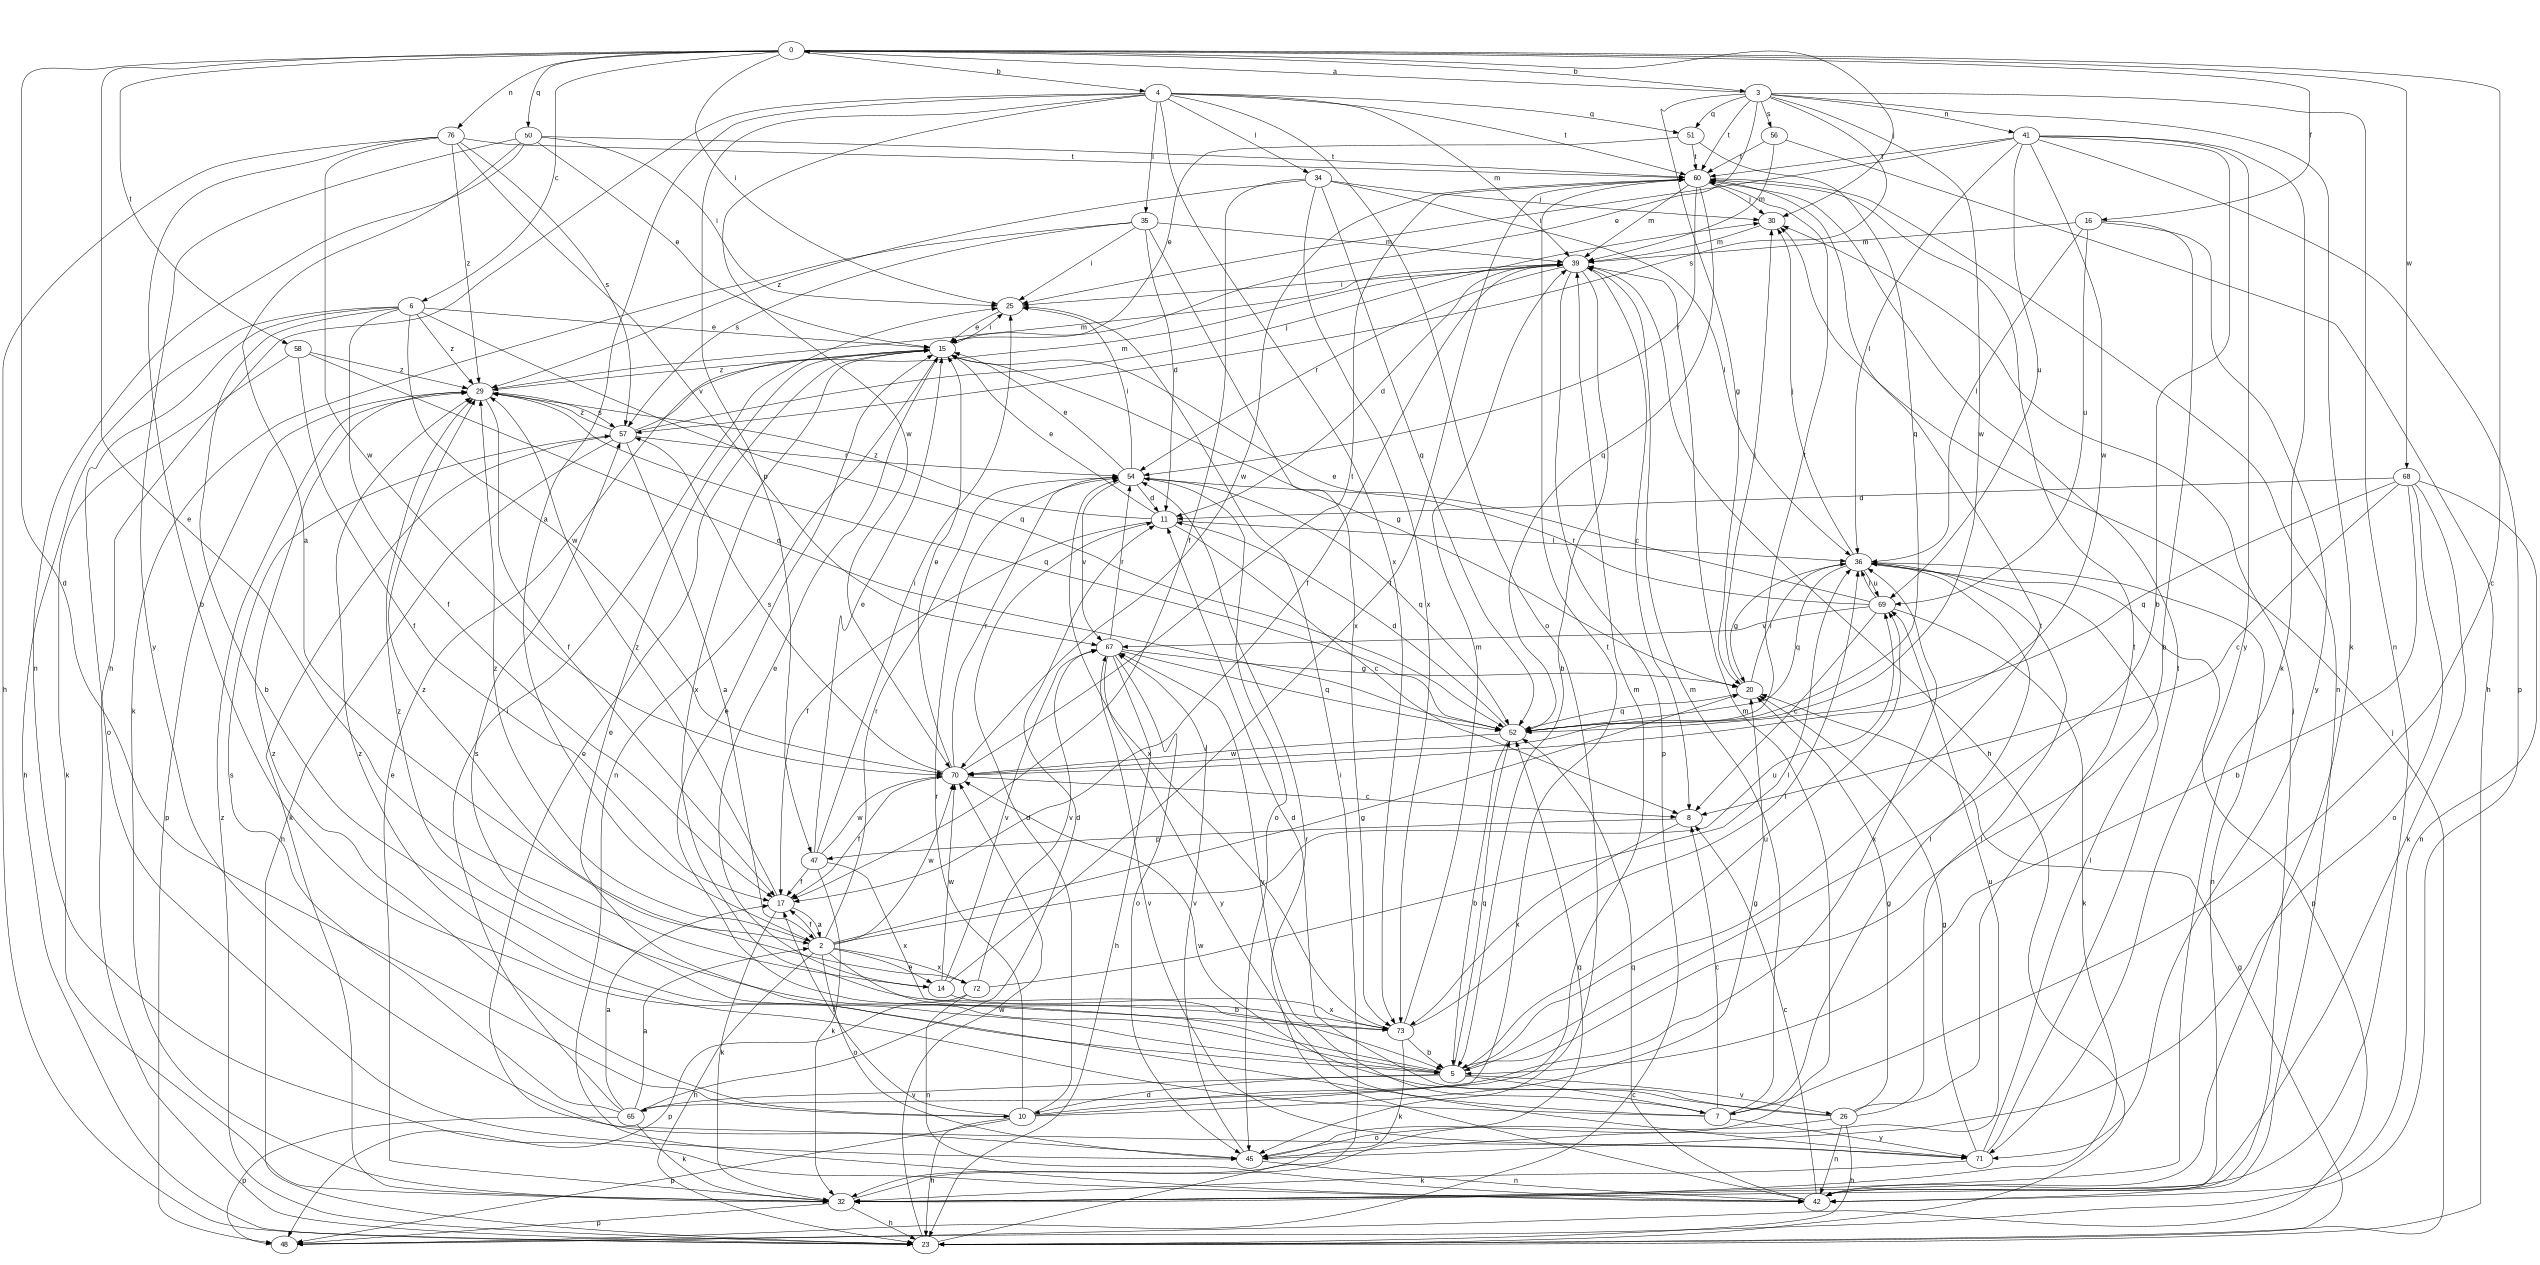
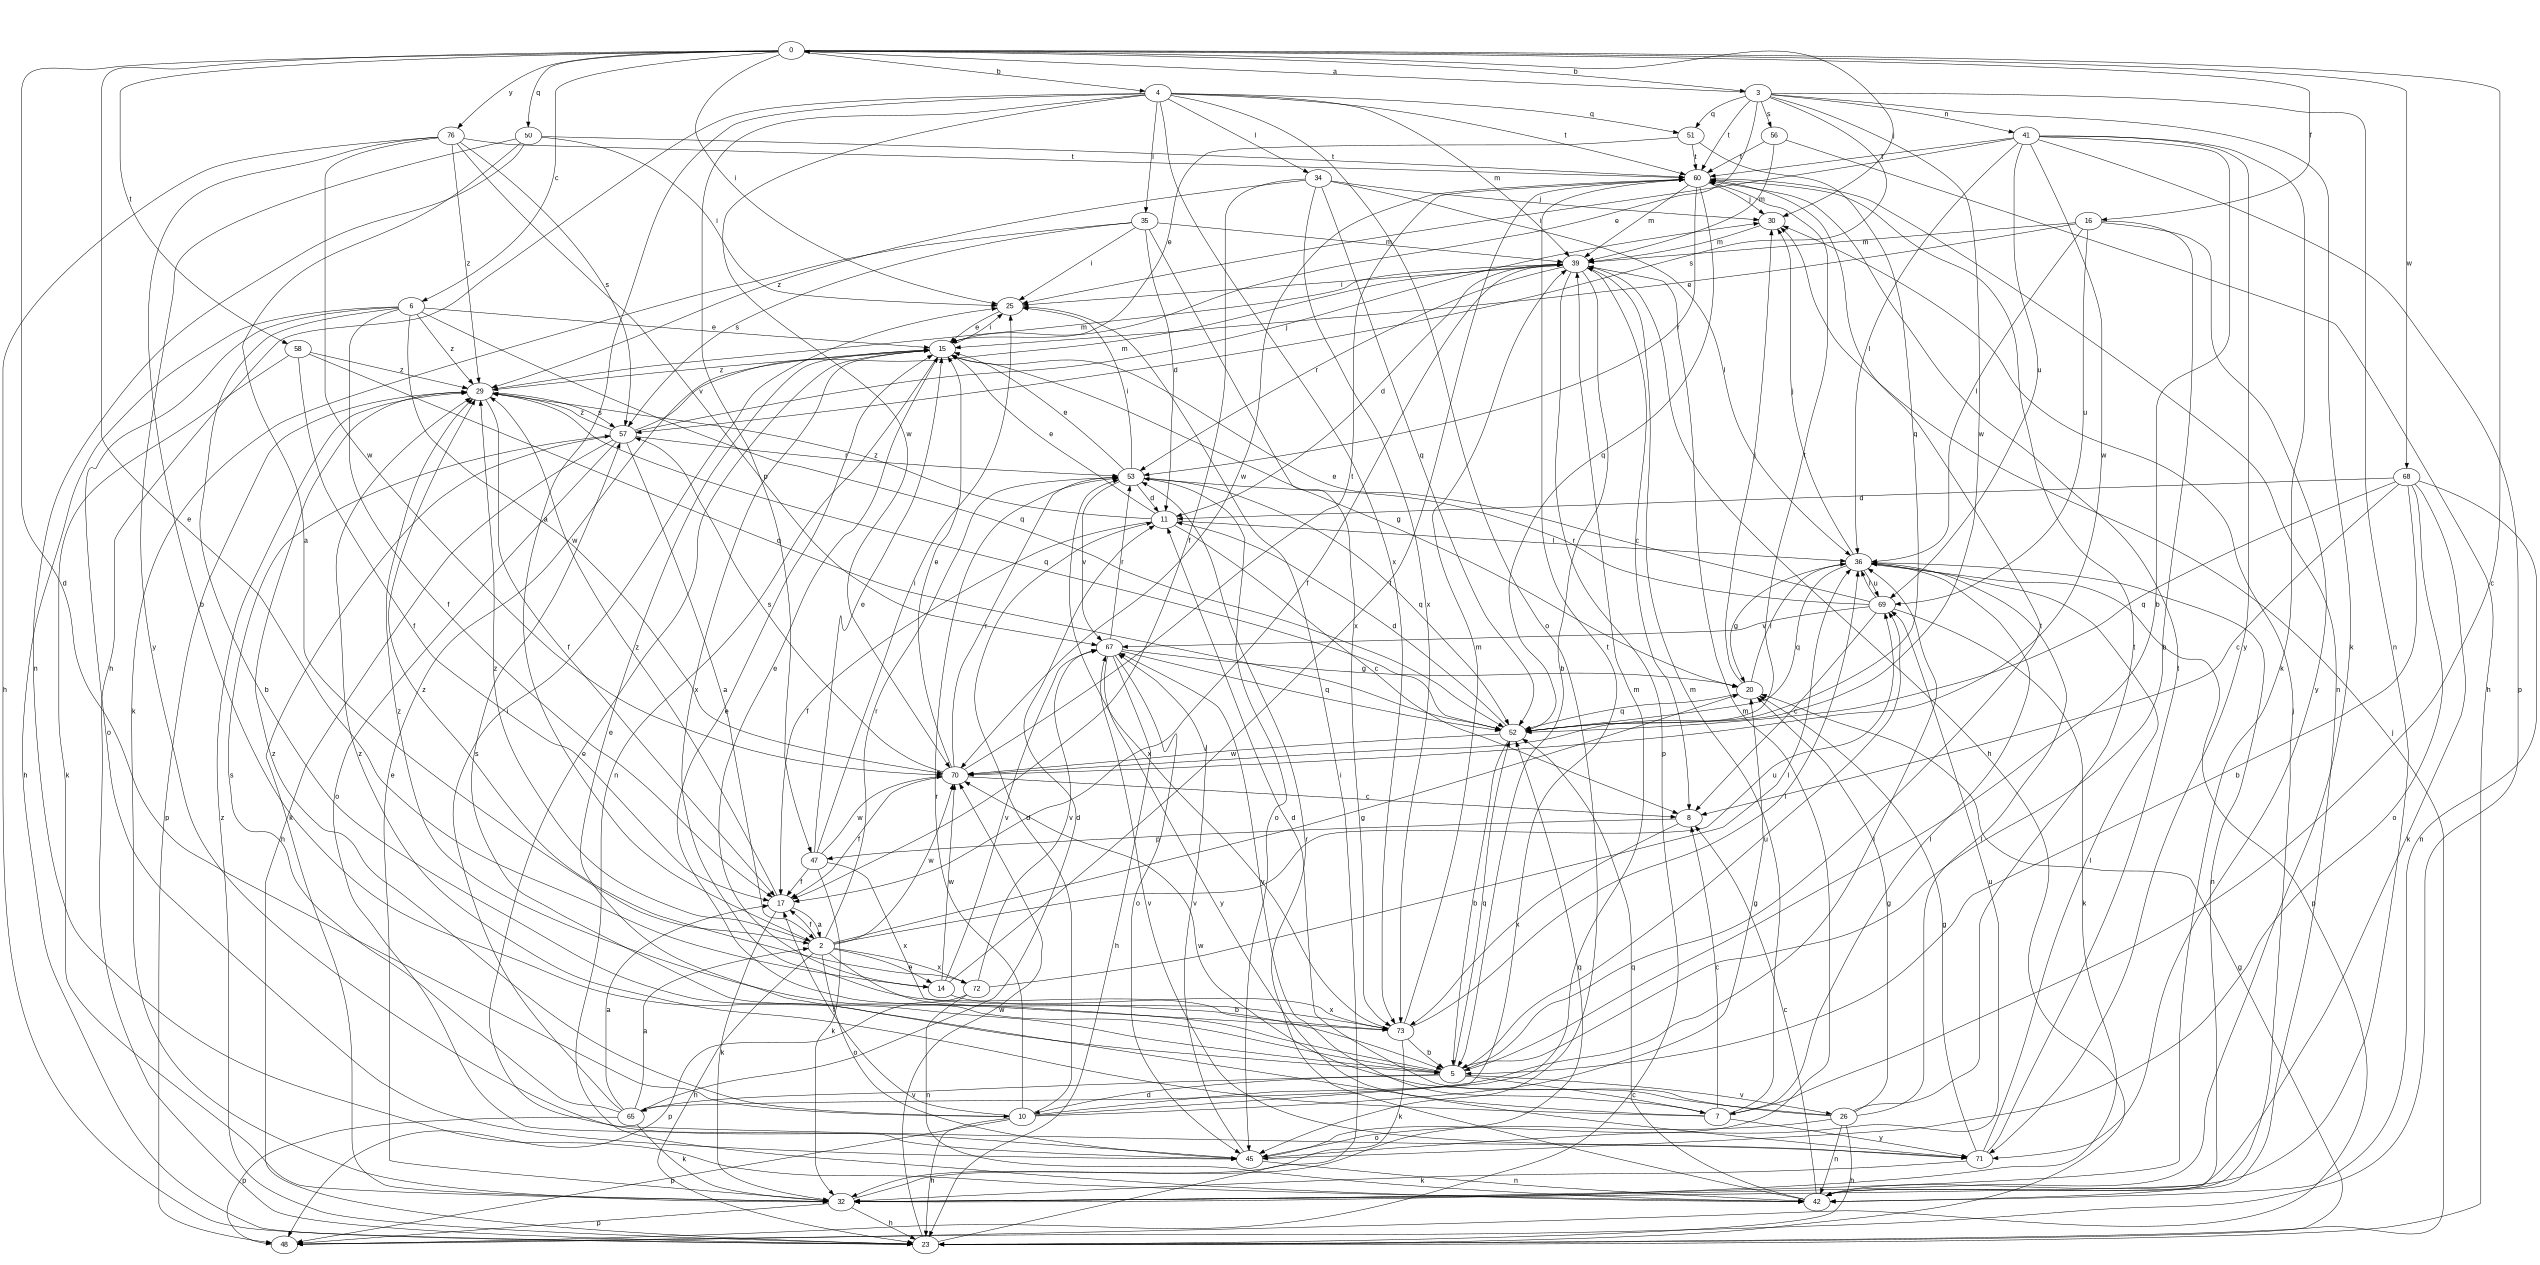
(511, 93) -> (511, 93)
(711, 283) -> (1548, 298)
(1729, 350) -> none
(1131, 477) -> (1131, 477)
(1874, 840) -> (1874, 840)
none -> (471, 1080)
